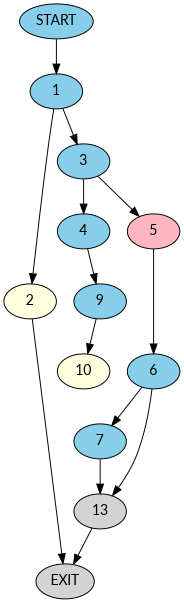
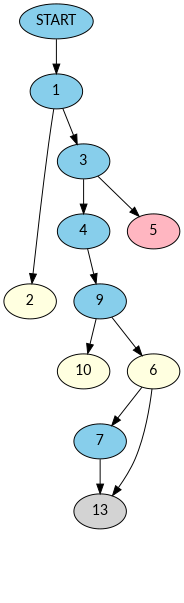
(154, 296) -> (124, 333)
(154, 371) -> (154, 371)
(65, 581) -> none
